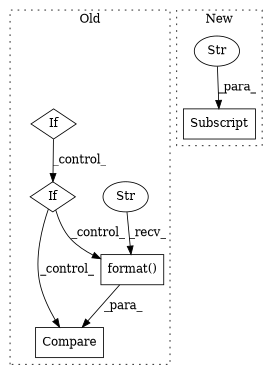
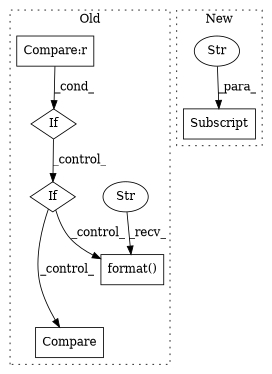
none -> (55, 51)
(104, 303) -> none
